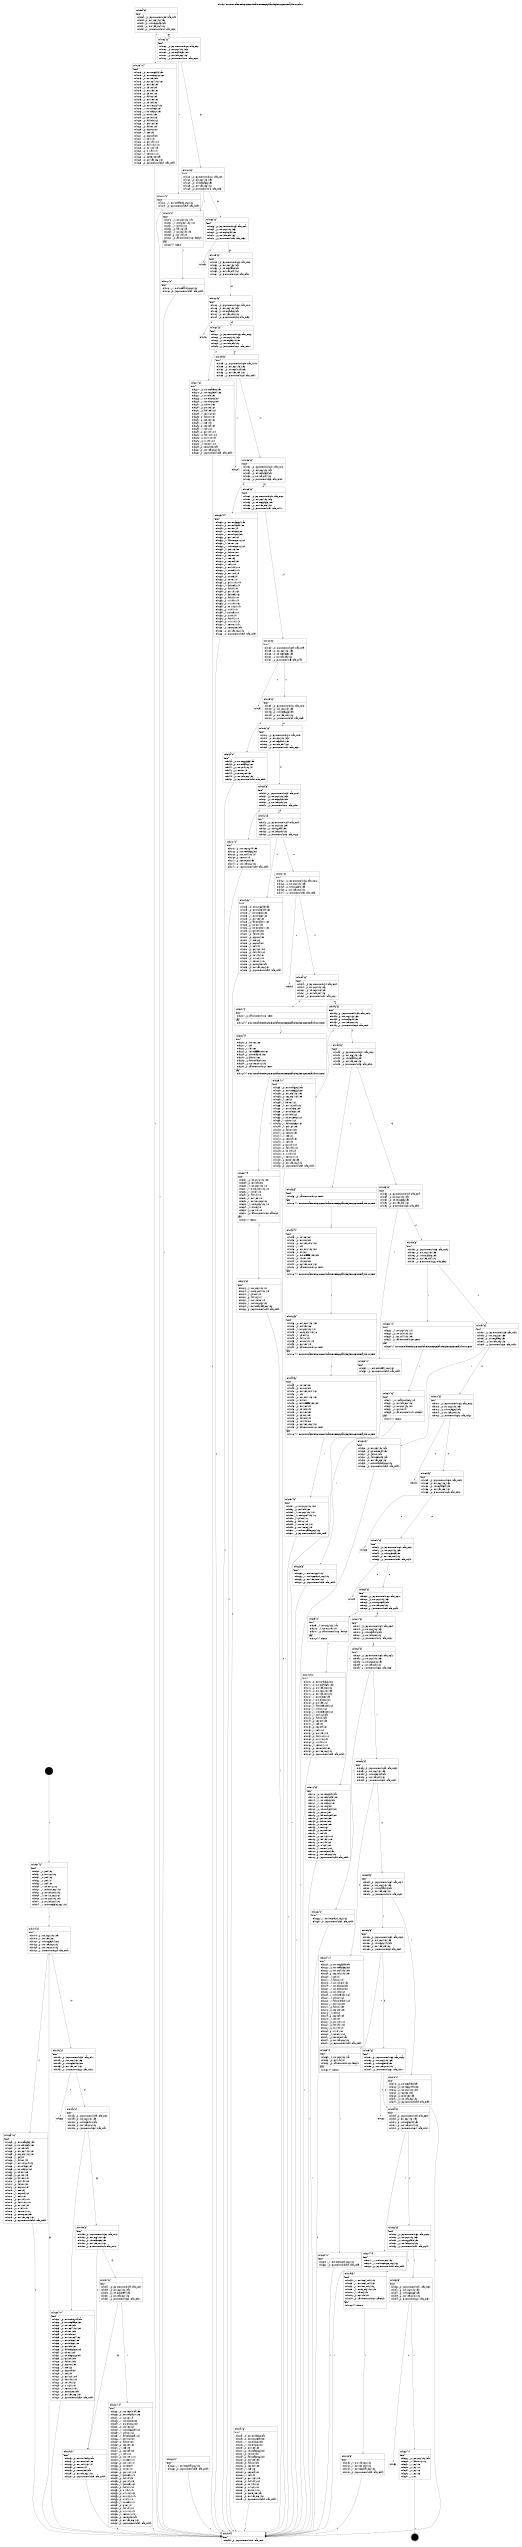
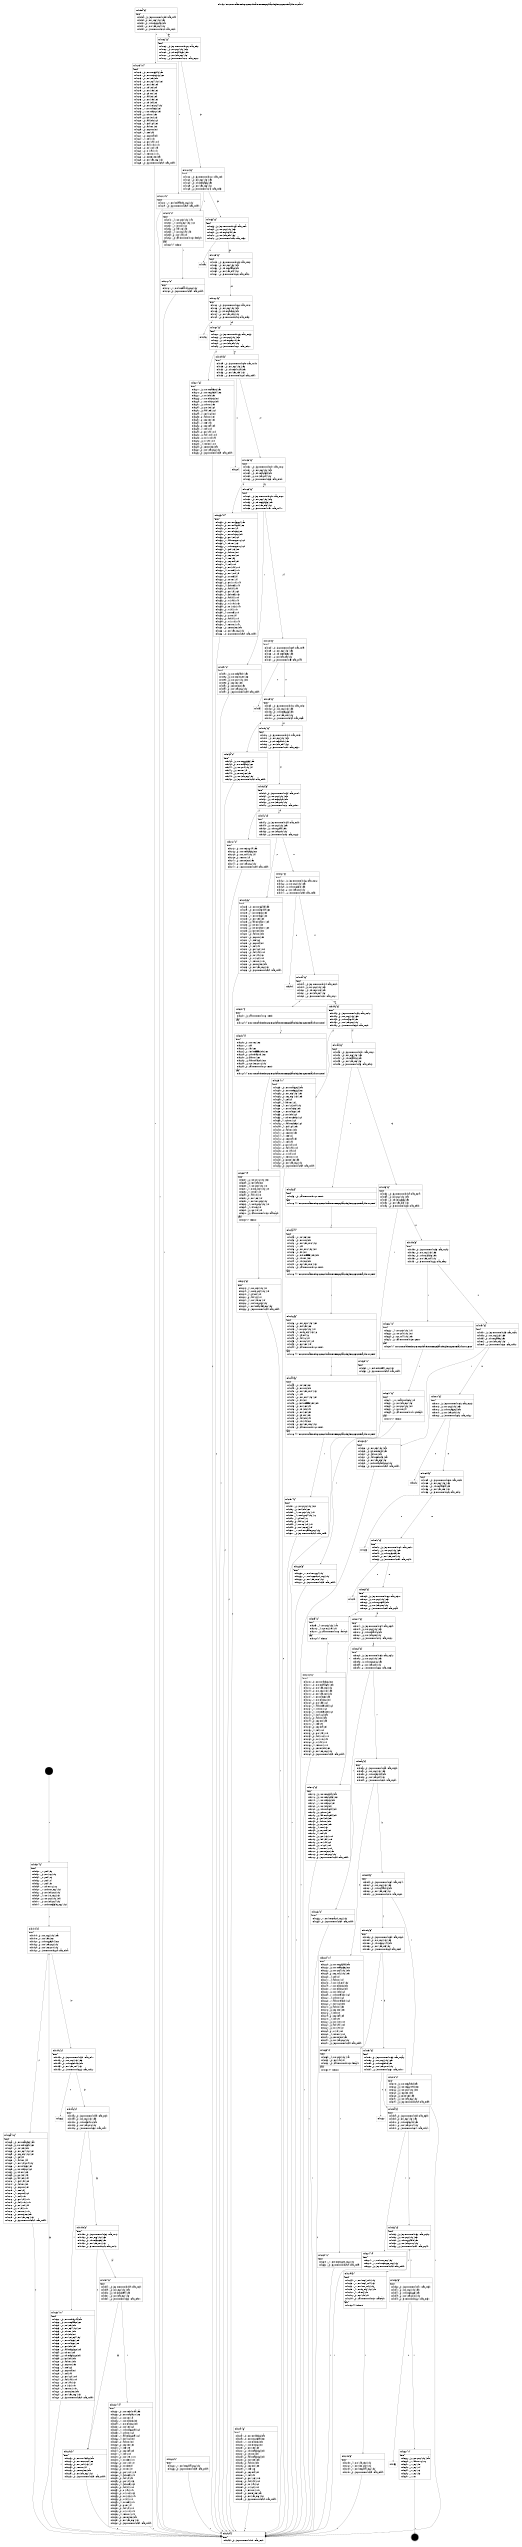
none -> (239, 680)
(414, 2263) -> (410, 2264)
